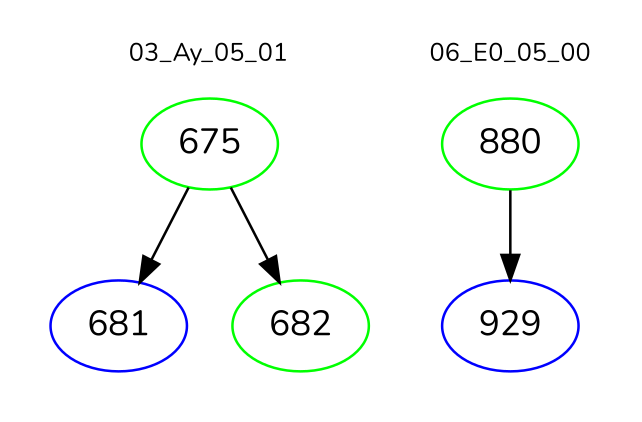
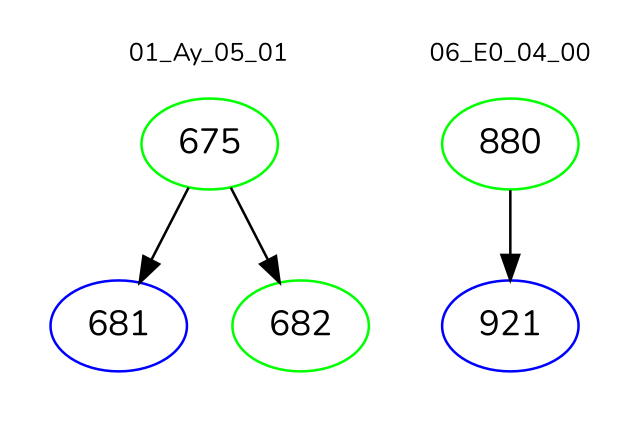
(210, 54) -> (210, 54)
(510, 54) -> (510, 54)
(510, 326) -> (510, 326)
